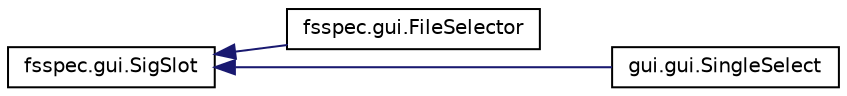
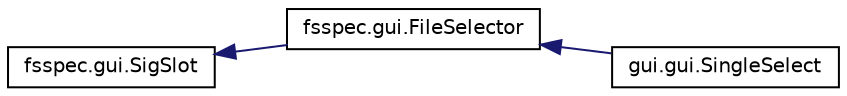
(424, 67) -> (586, 50)
